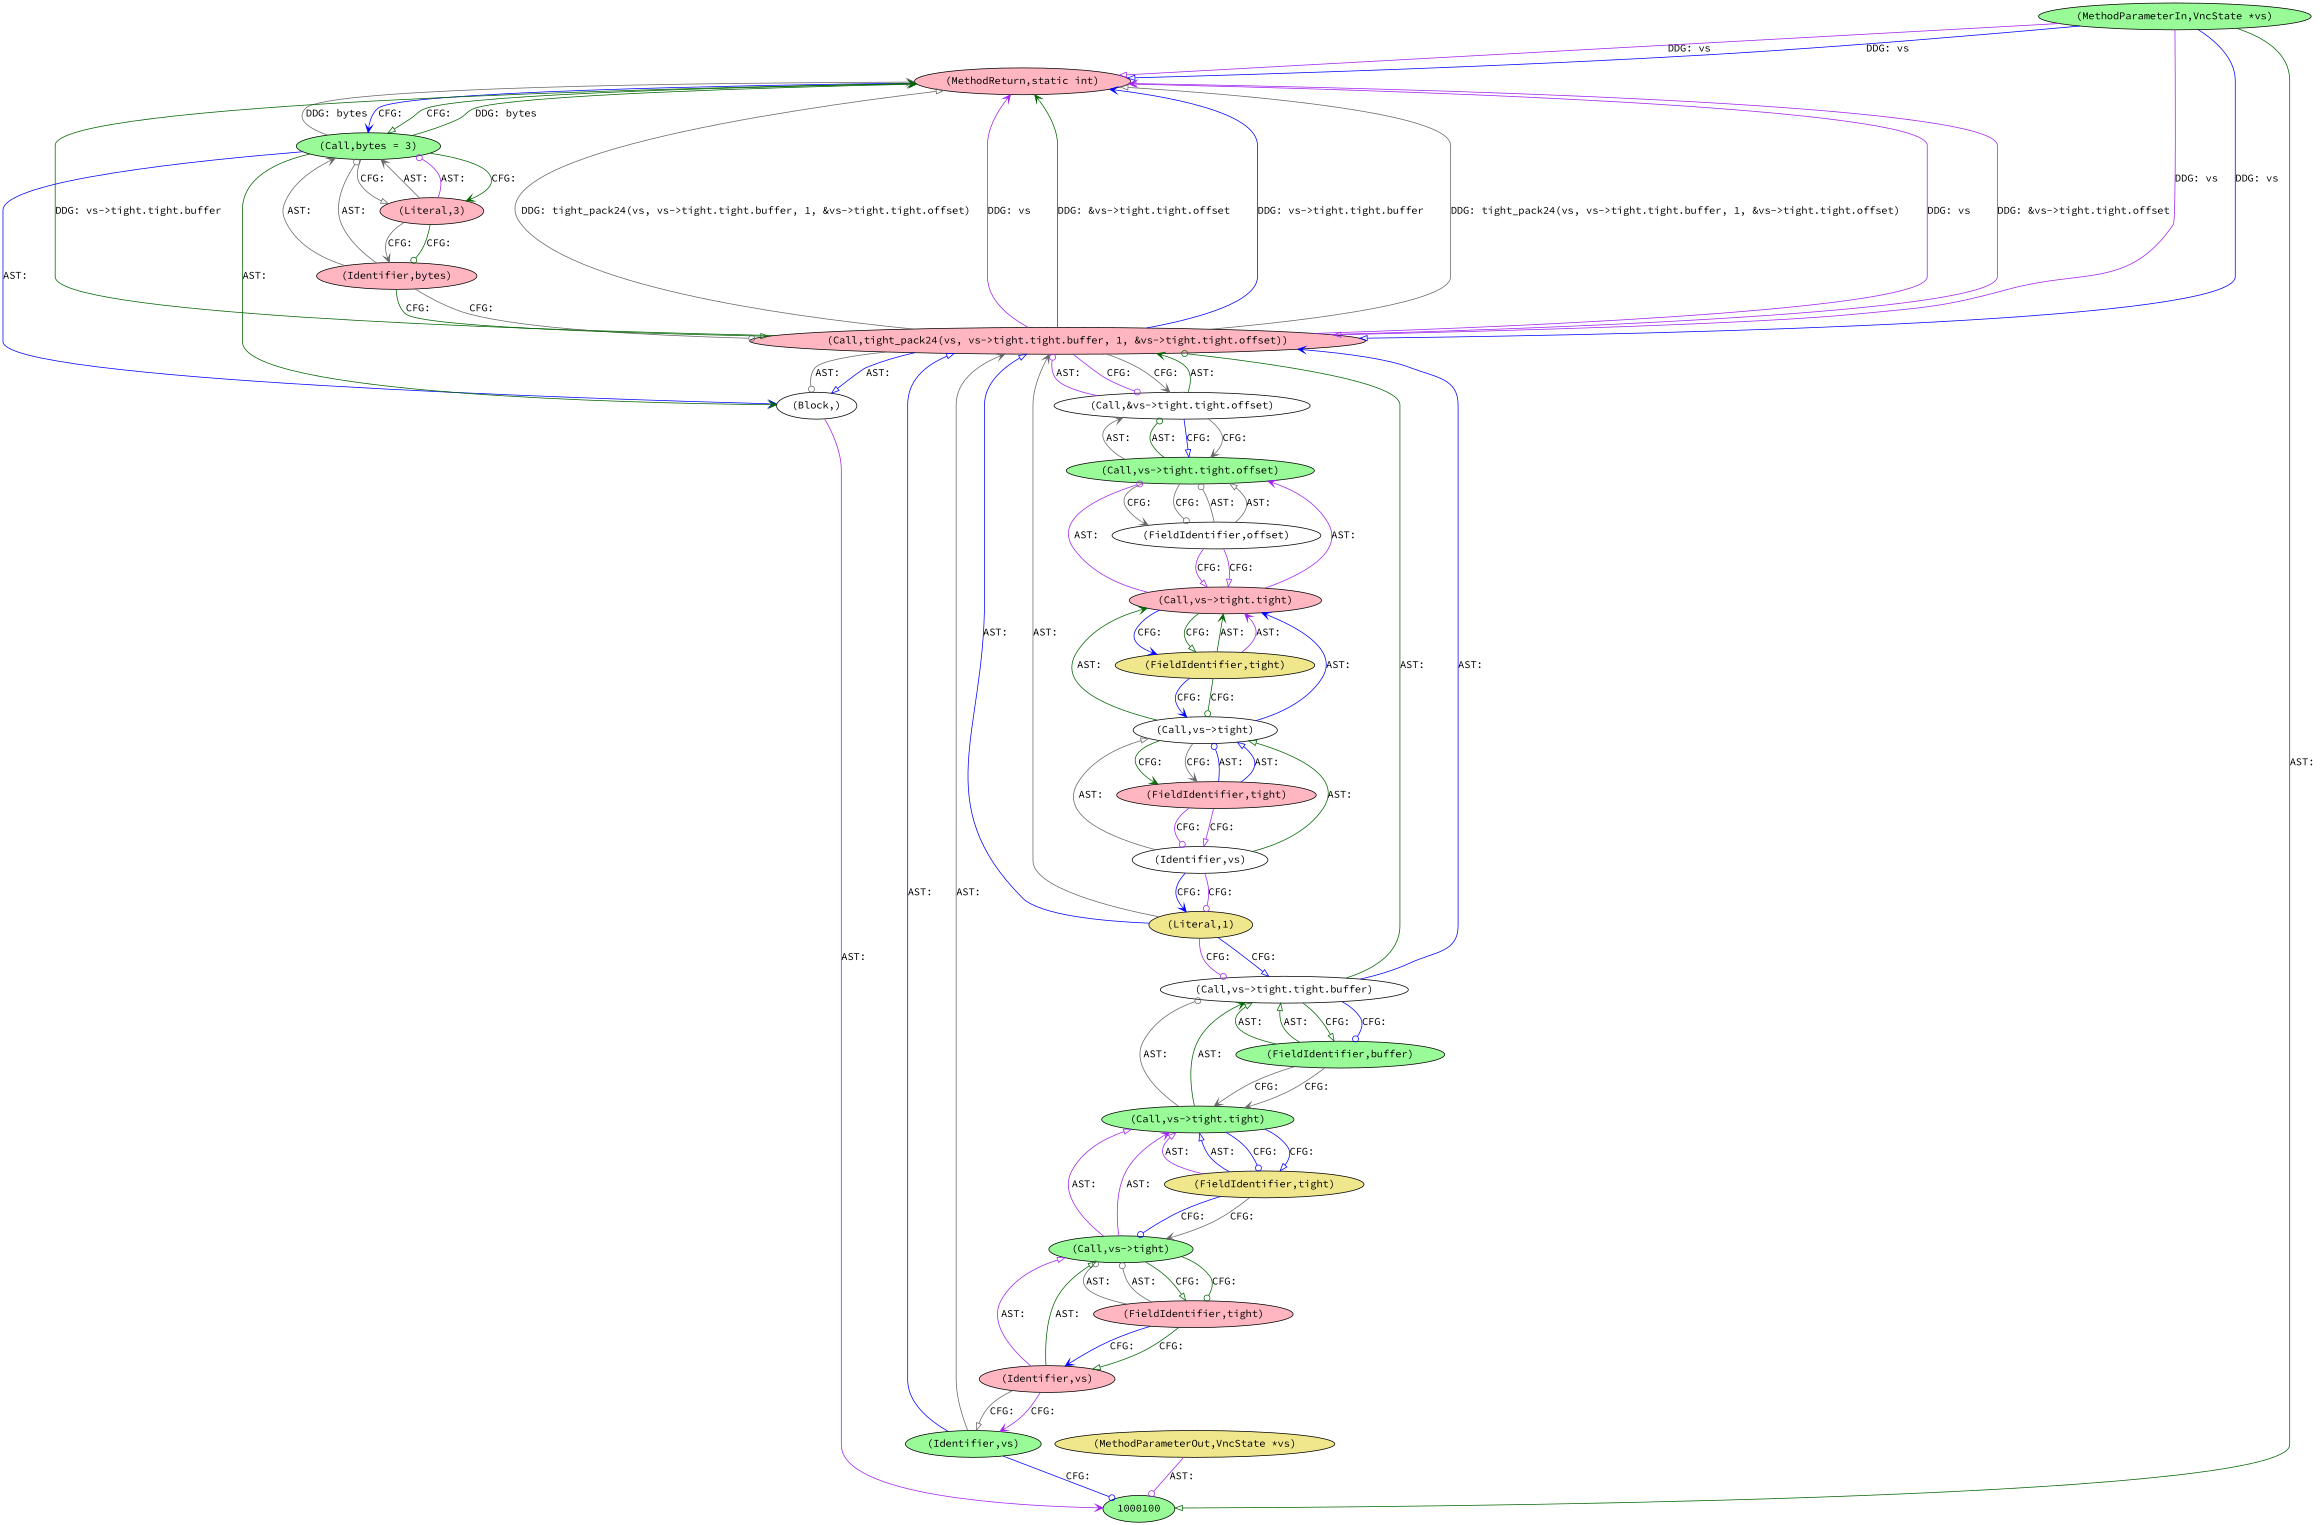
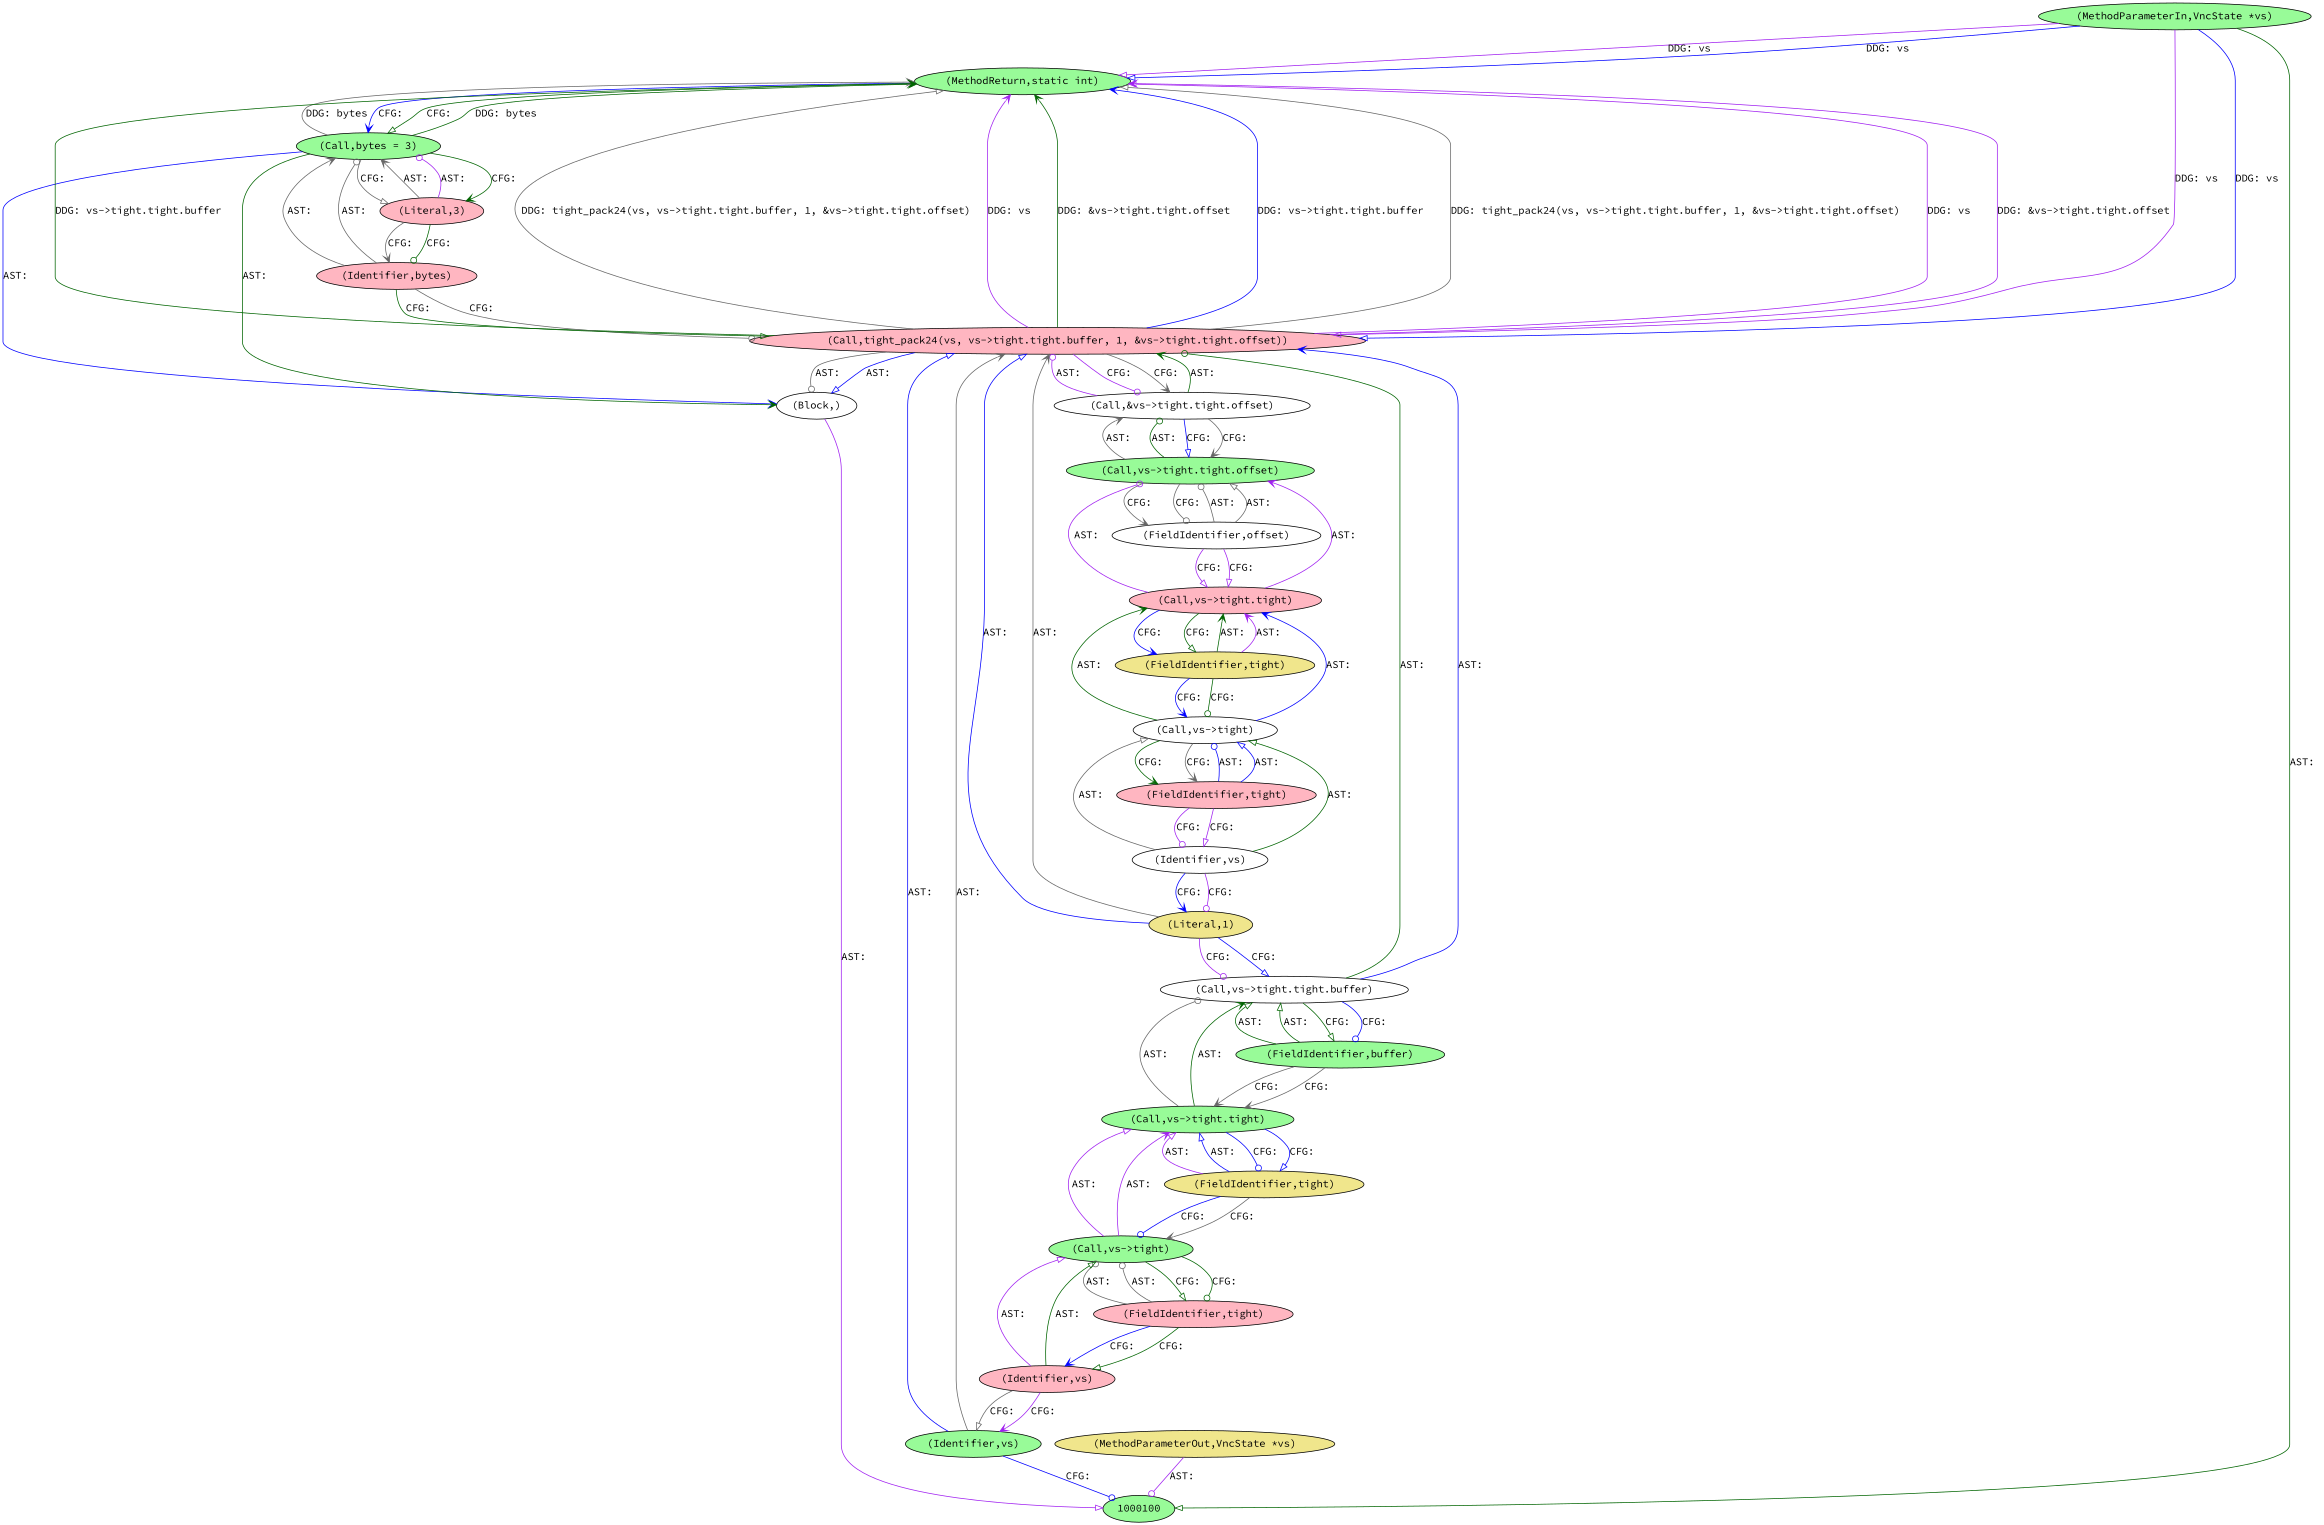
(1023, 81) -> (1023, 81)
(841, 1067) -> (841, 1067)
